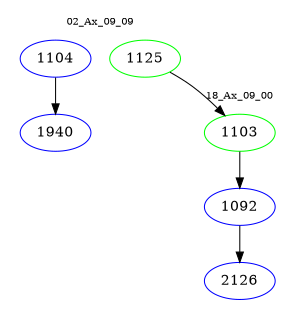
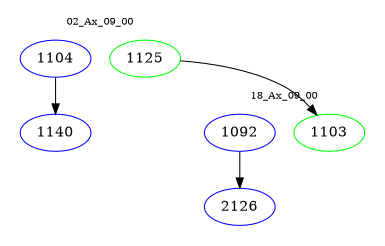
(100, 22) -> (100, 22)
(56, 133) -> (56, 133)
(240, 165) -> none
